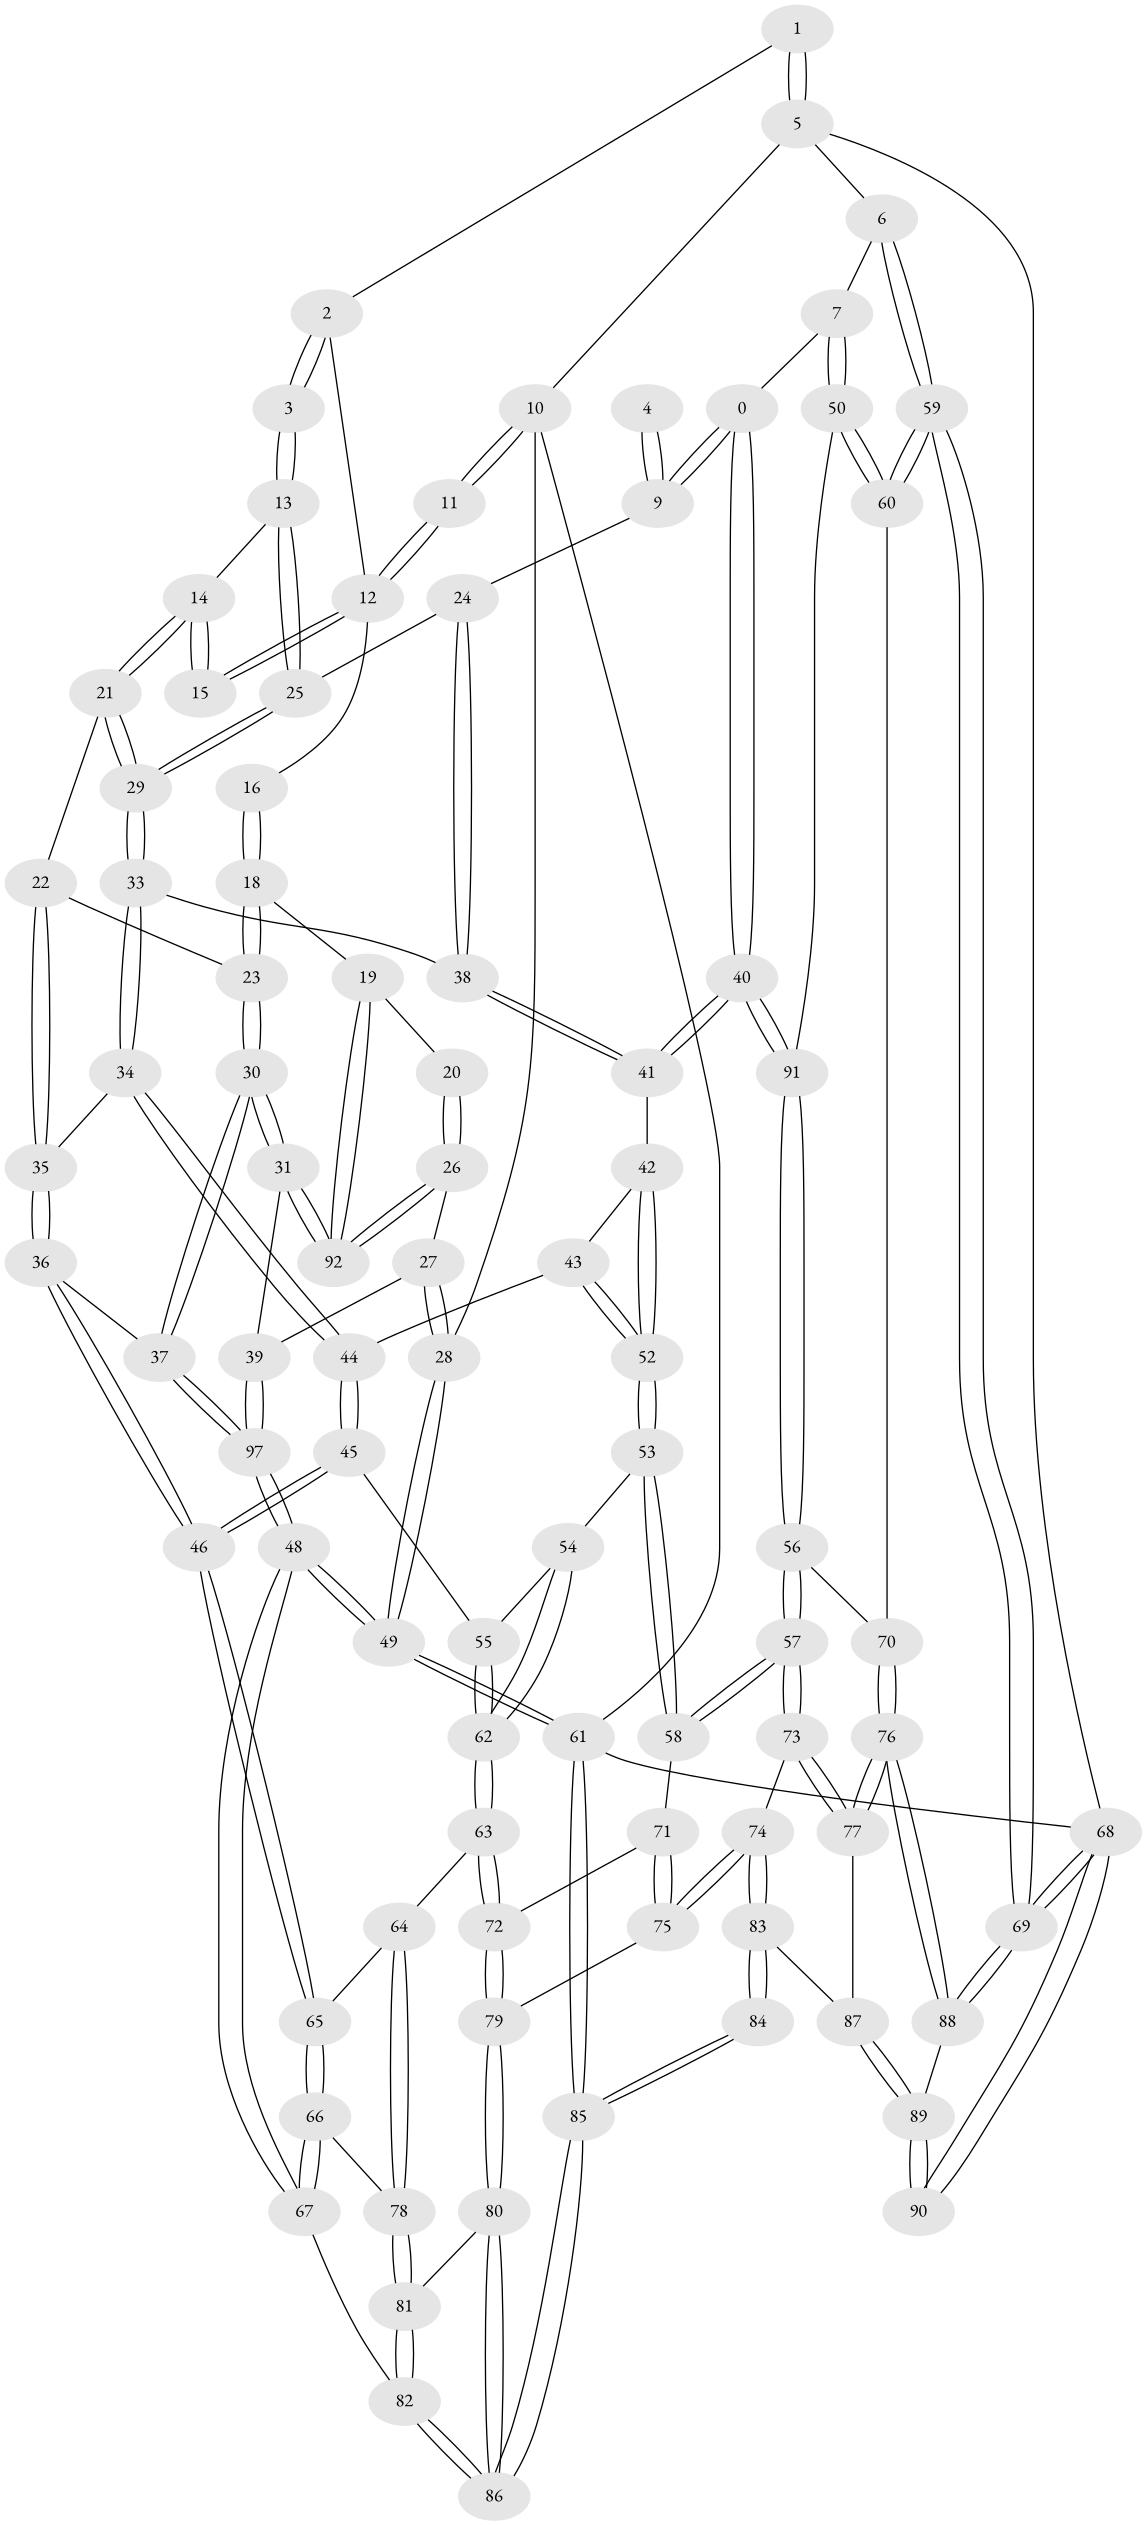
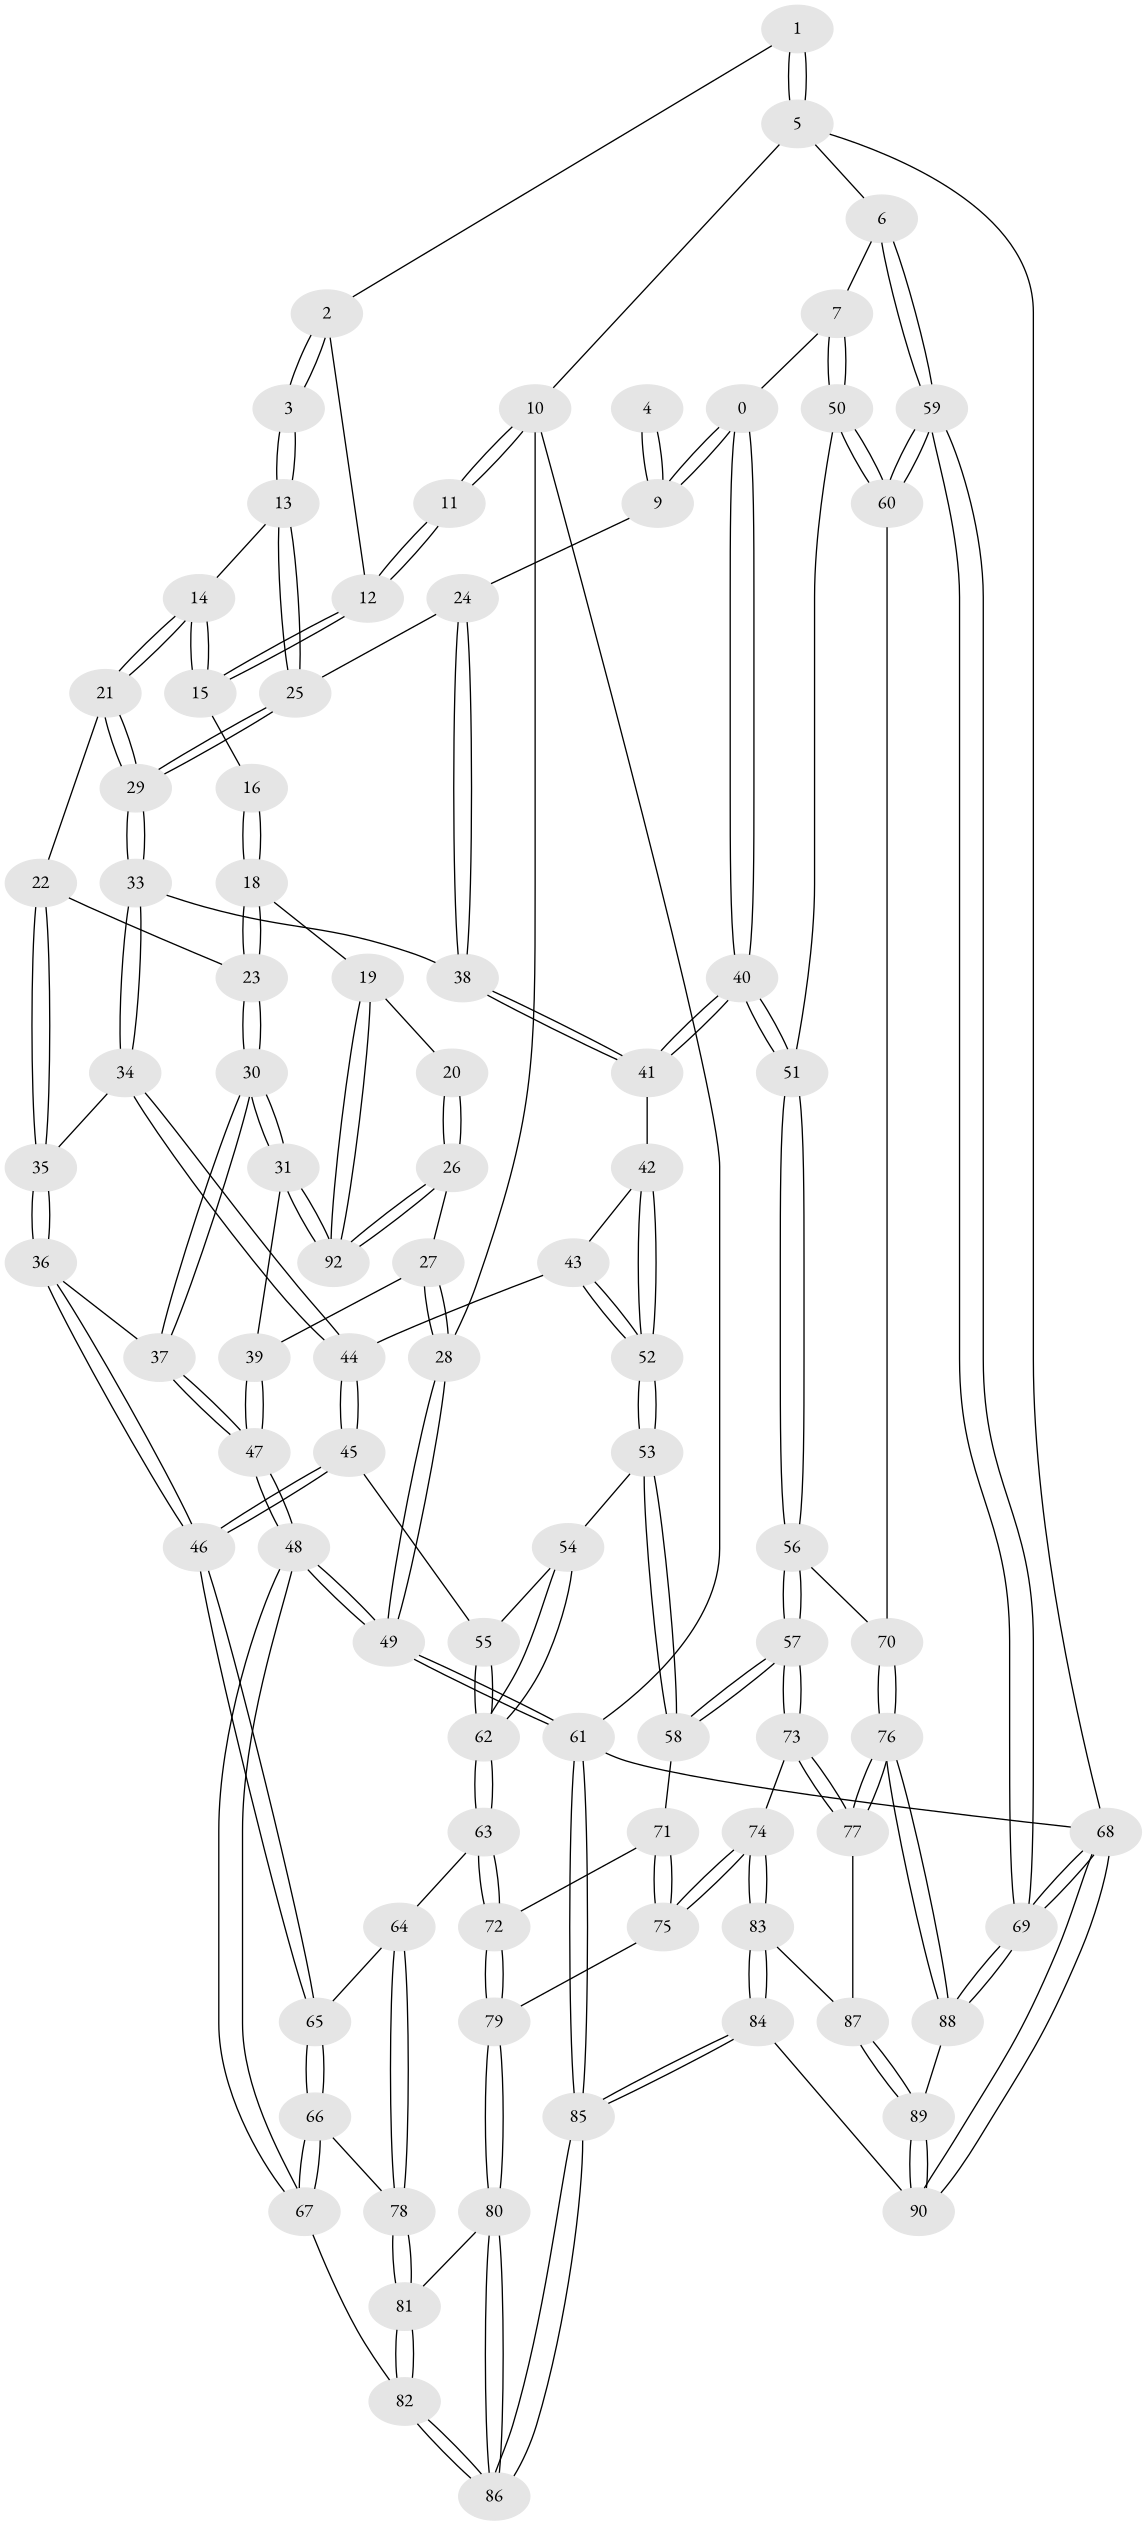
(346, 711) -> (230, 747)
(792, 1073) -> (792, 1073)
(254, 1452) -> (254, 1452)
none -> (838, 2117)
